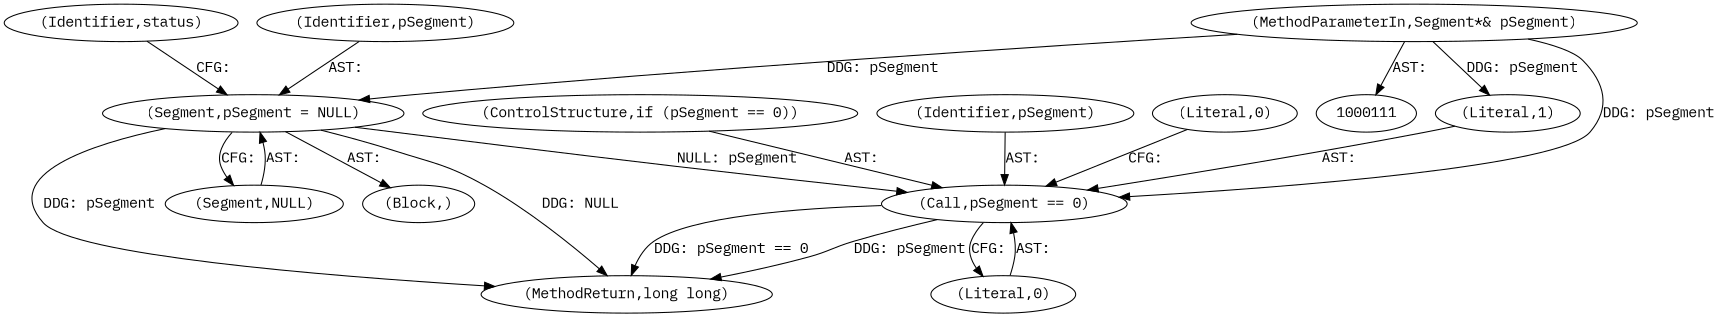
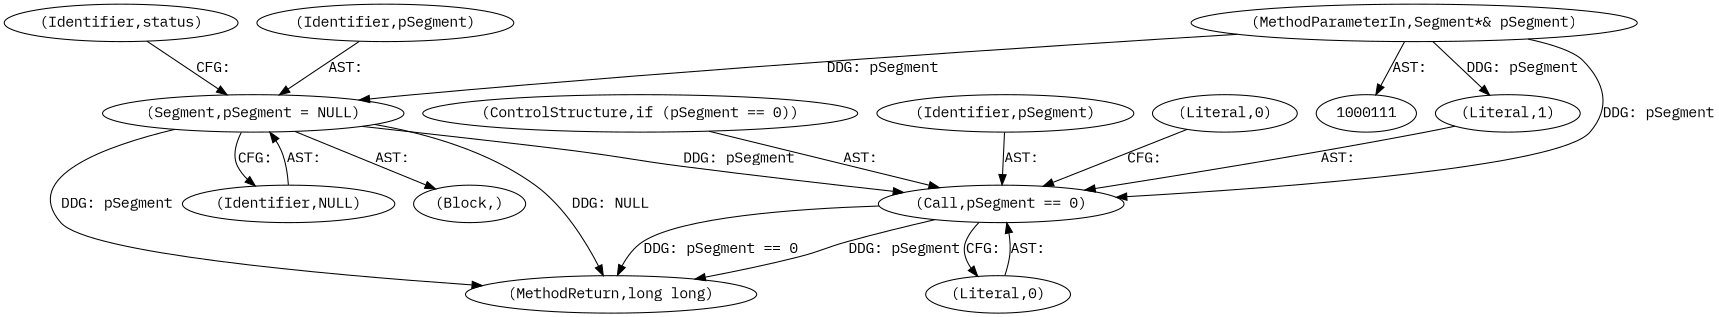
(737, 159) -> (739, 159)
(254, 204) -> (289, 204)
